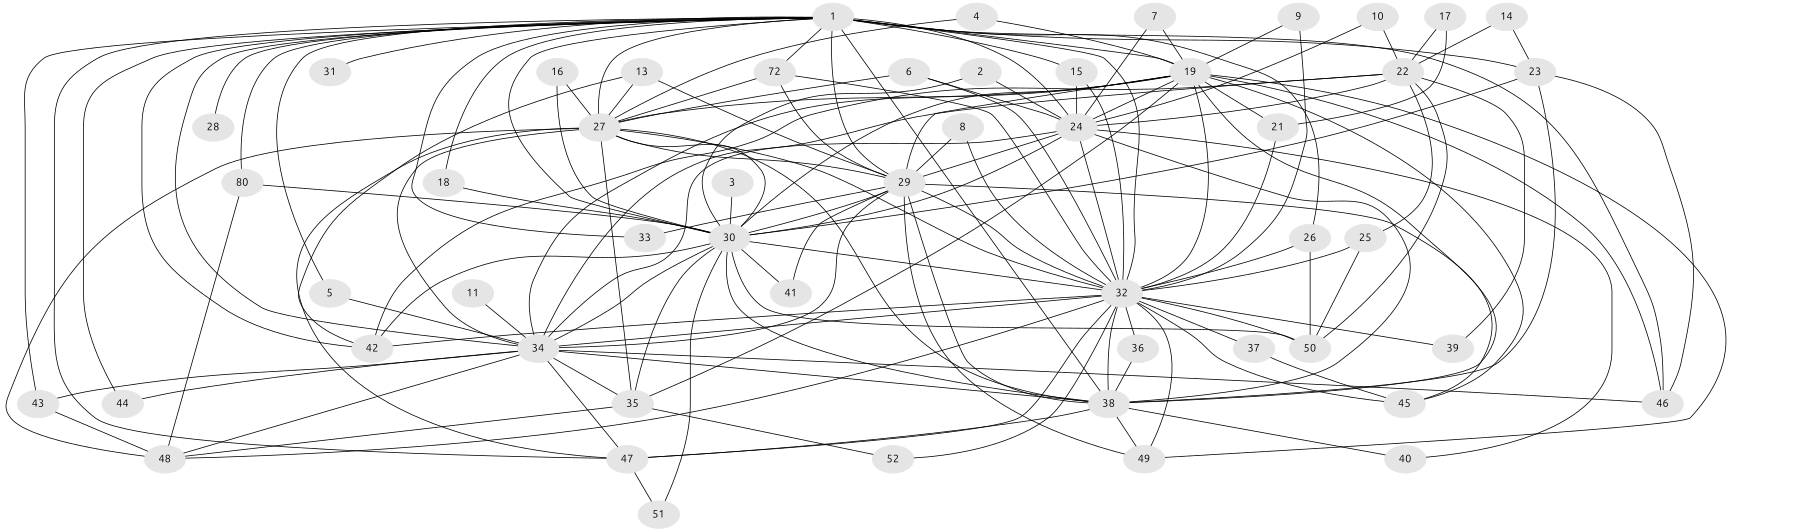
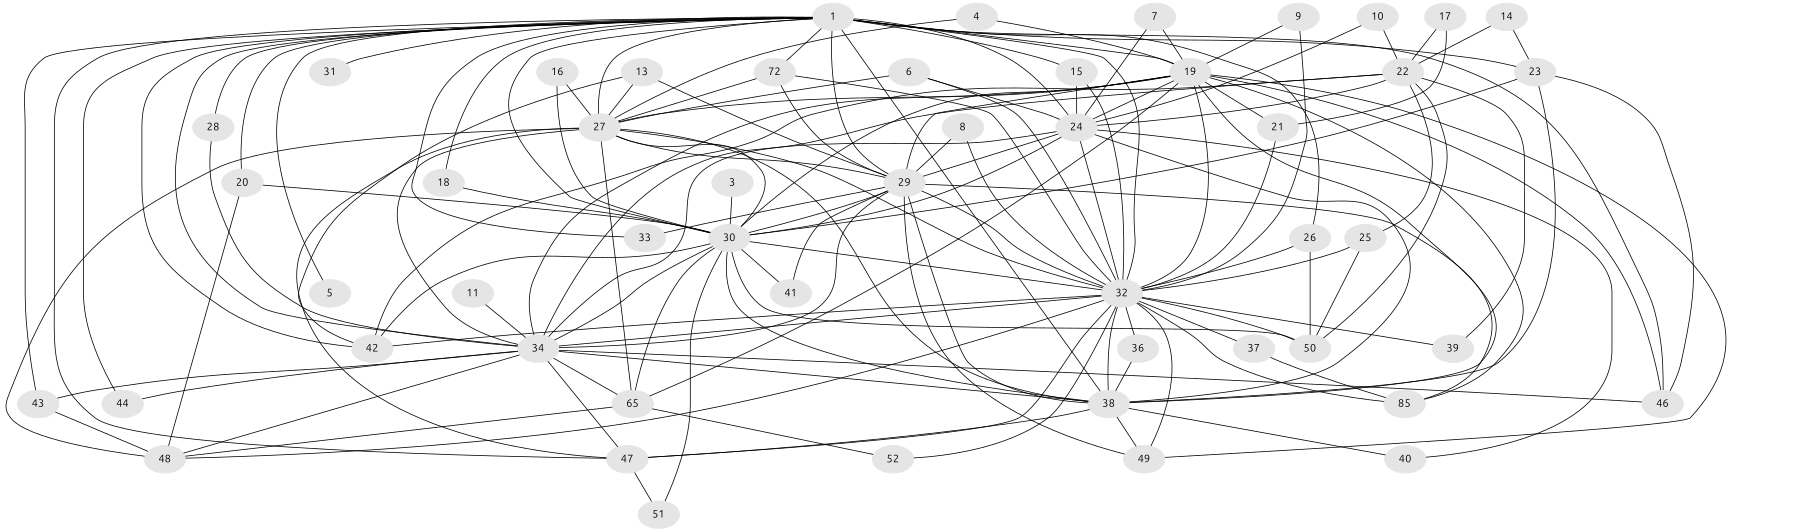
(981, 72) -> none
(243, 183) -> (243, 183)
(434, 321) -> (311, 311)
(633, 404) -> (633, 404)
(1405, 404) -> (1405, 404)
